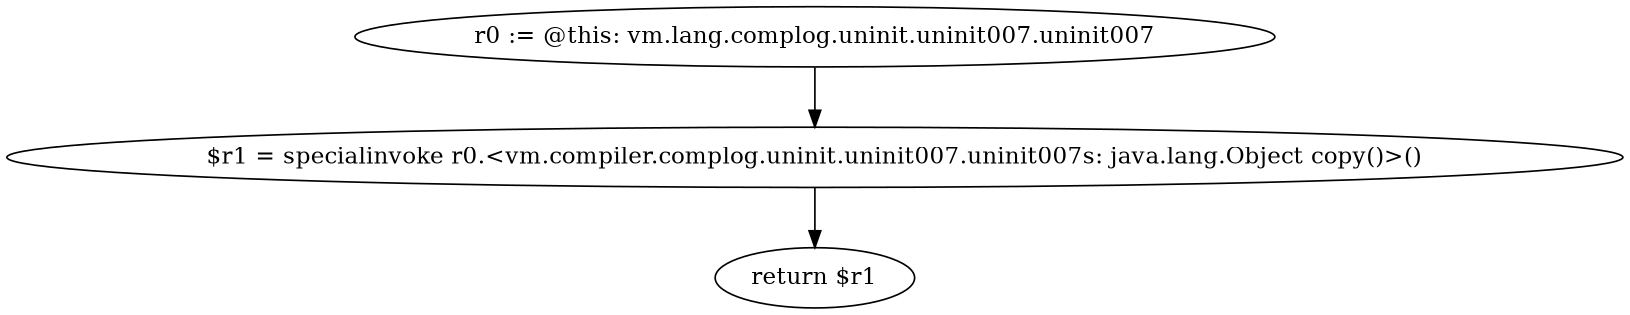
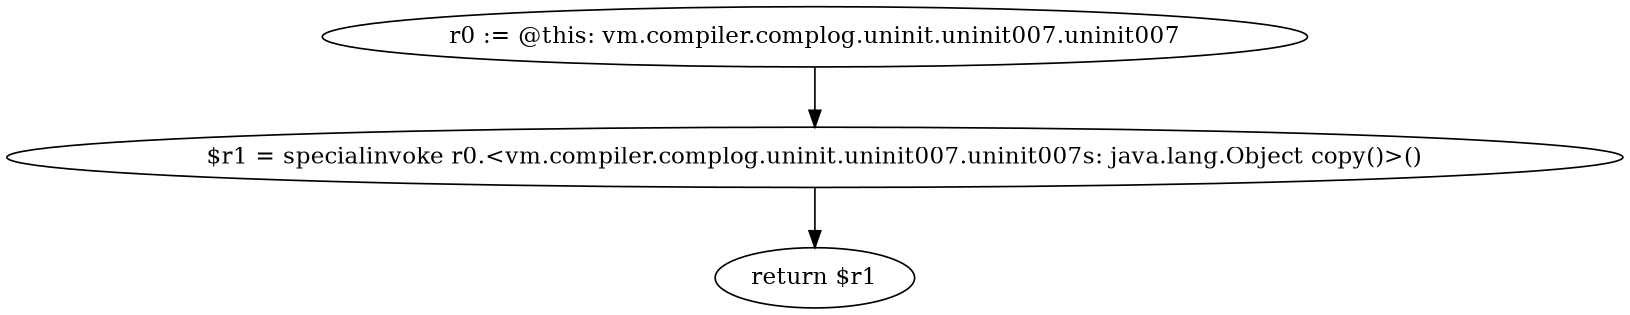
(815, 37) -> (815, 37)
